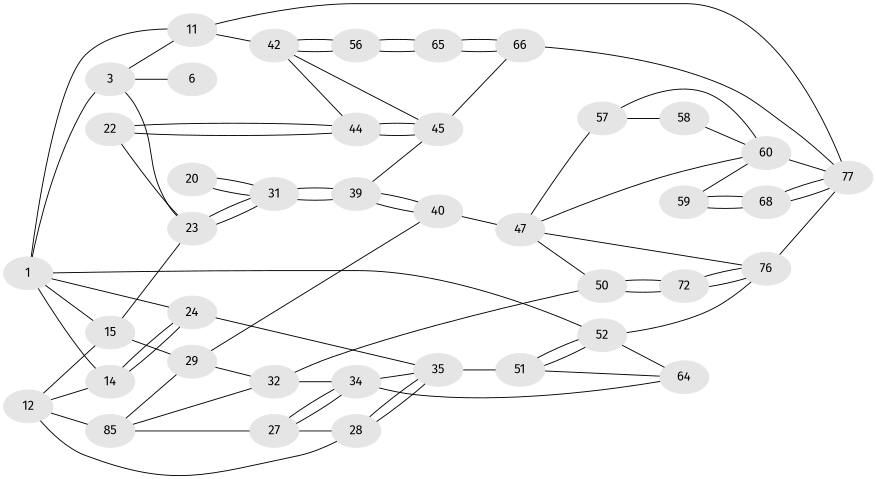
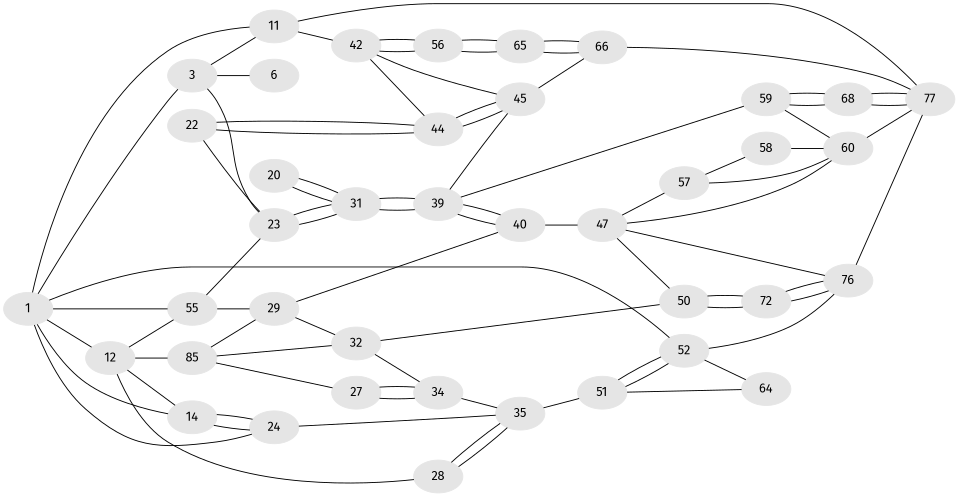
none -> (602, 152)
none -> (69, 333)
(110, 333) -> (192, 309)
(520, 397) -> none
(315, 431) -> none
